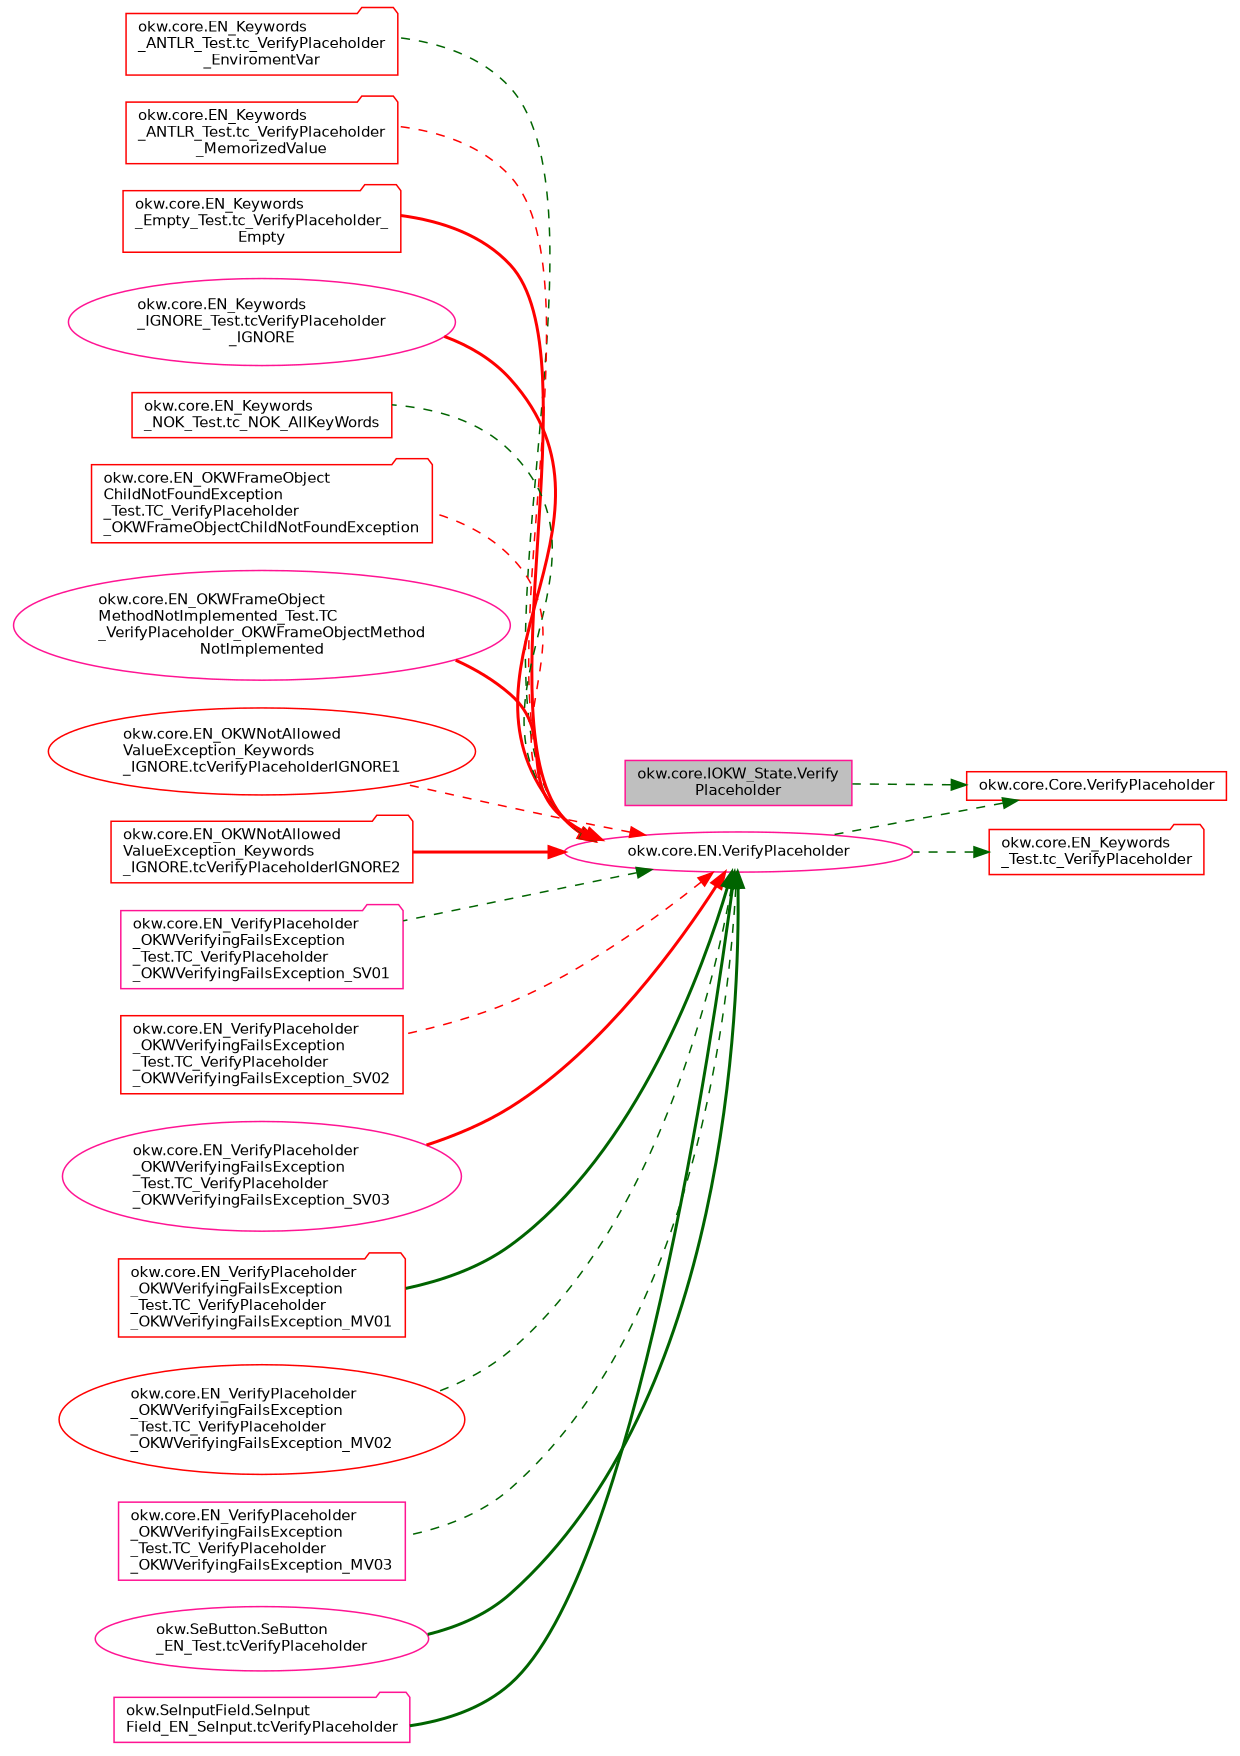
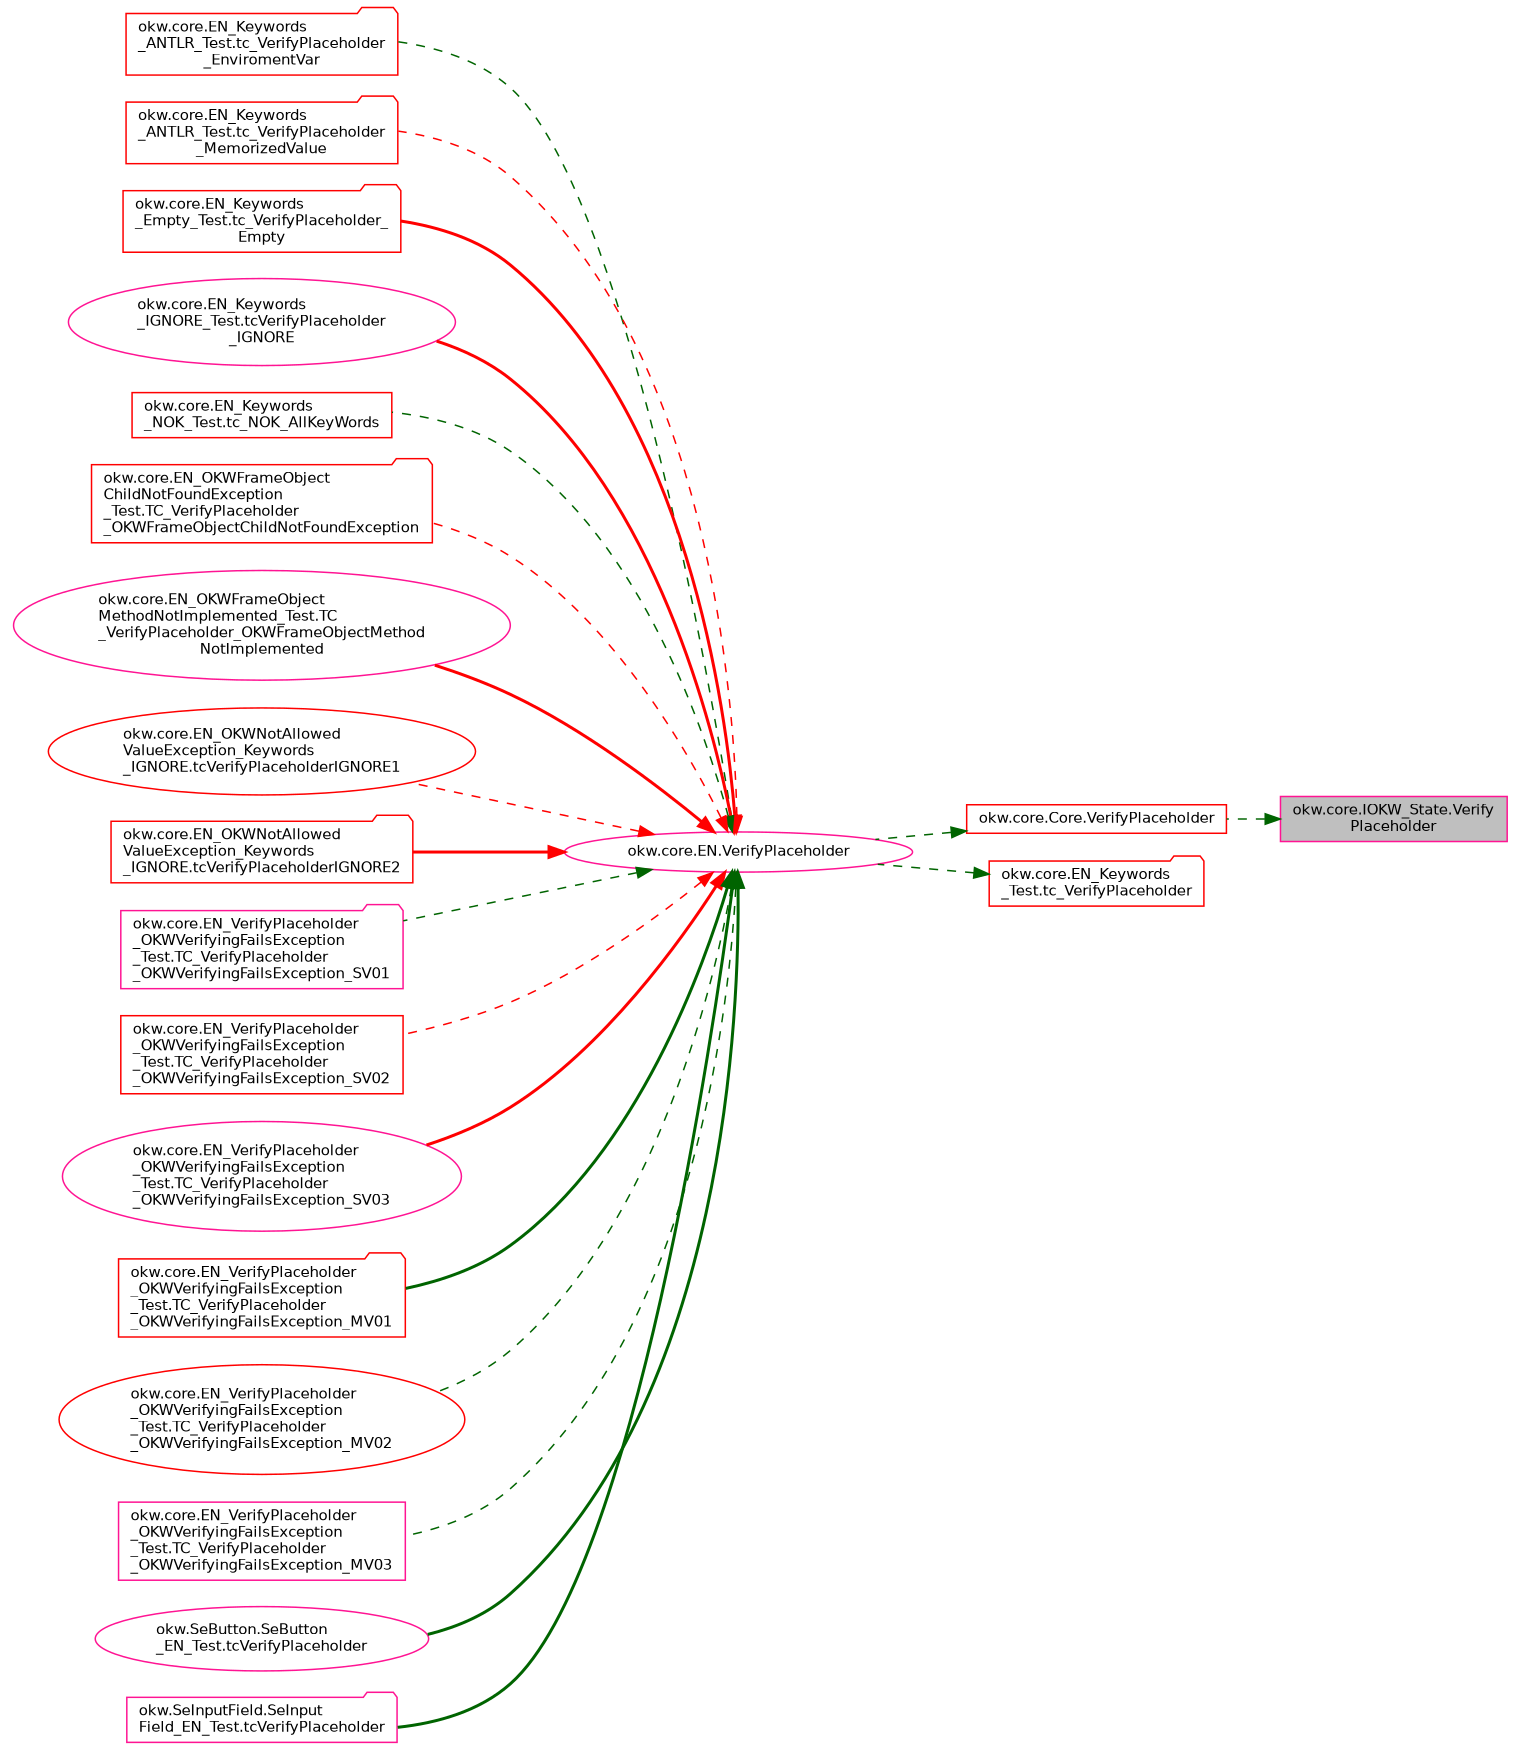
(902, 784) -> (1246, 819)
(262, 1720) -> (262, 1720)
